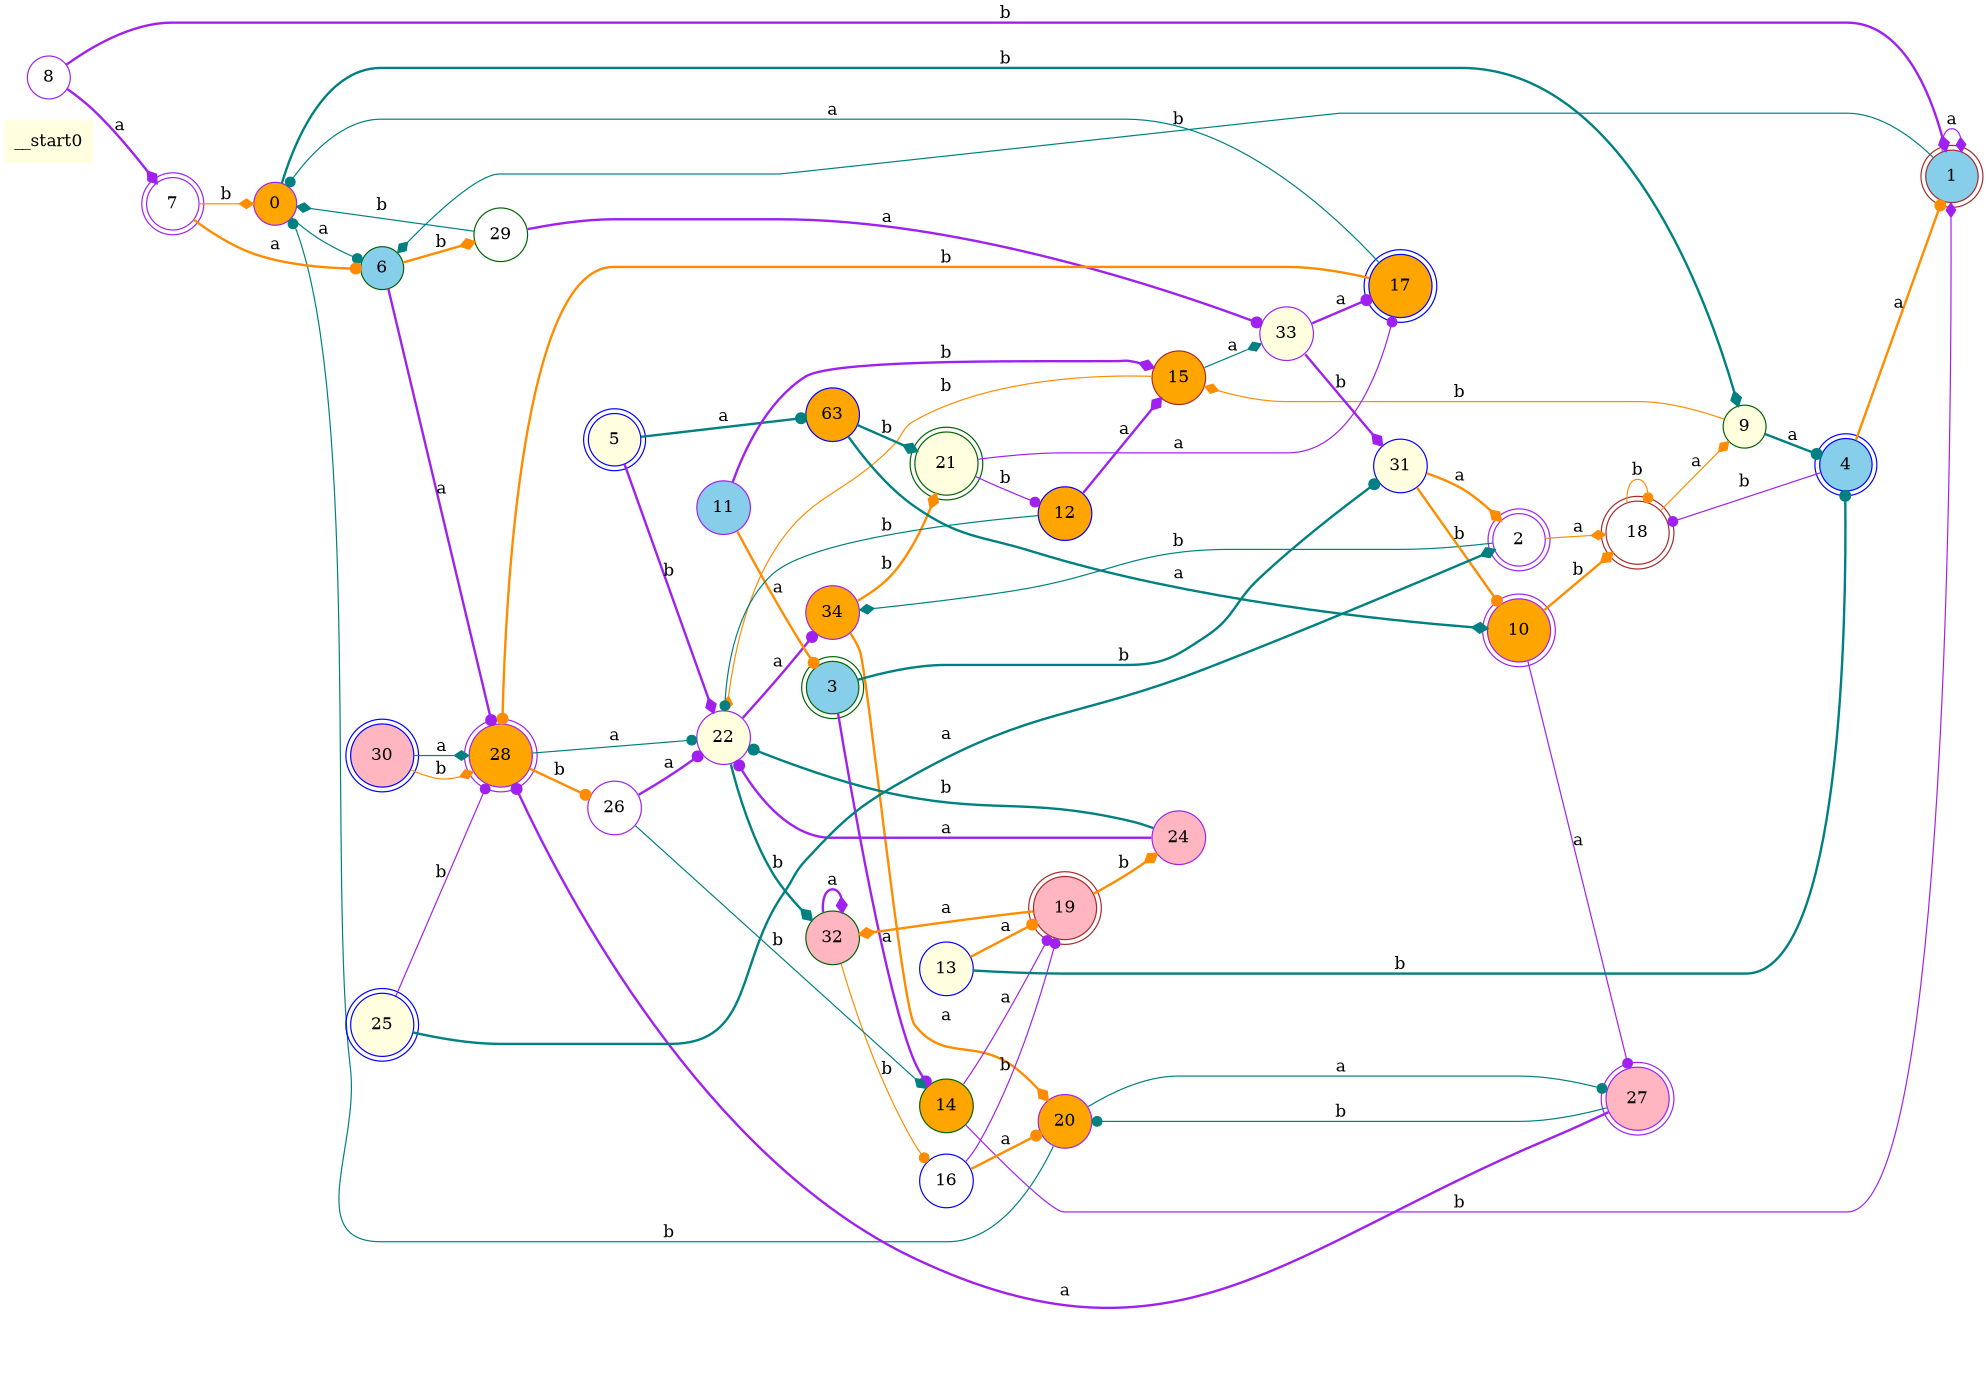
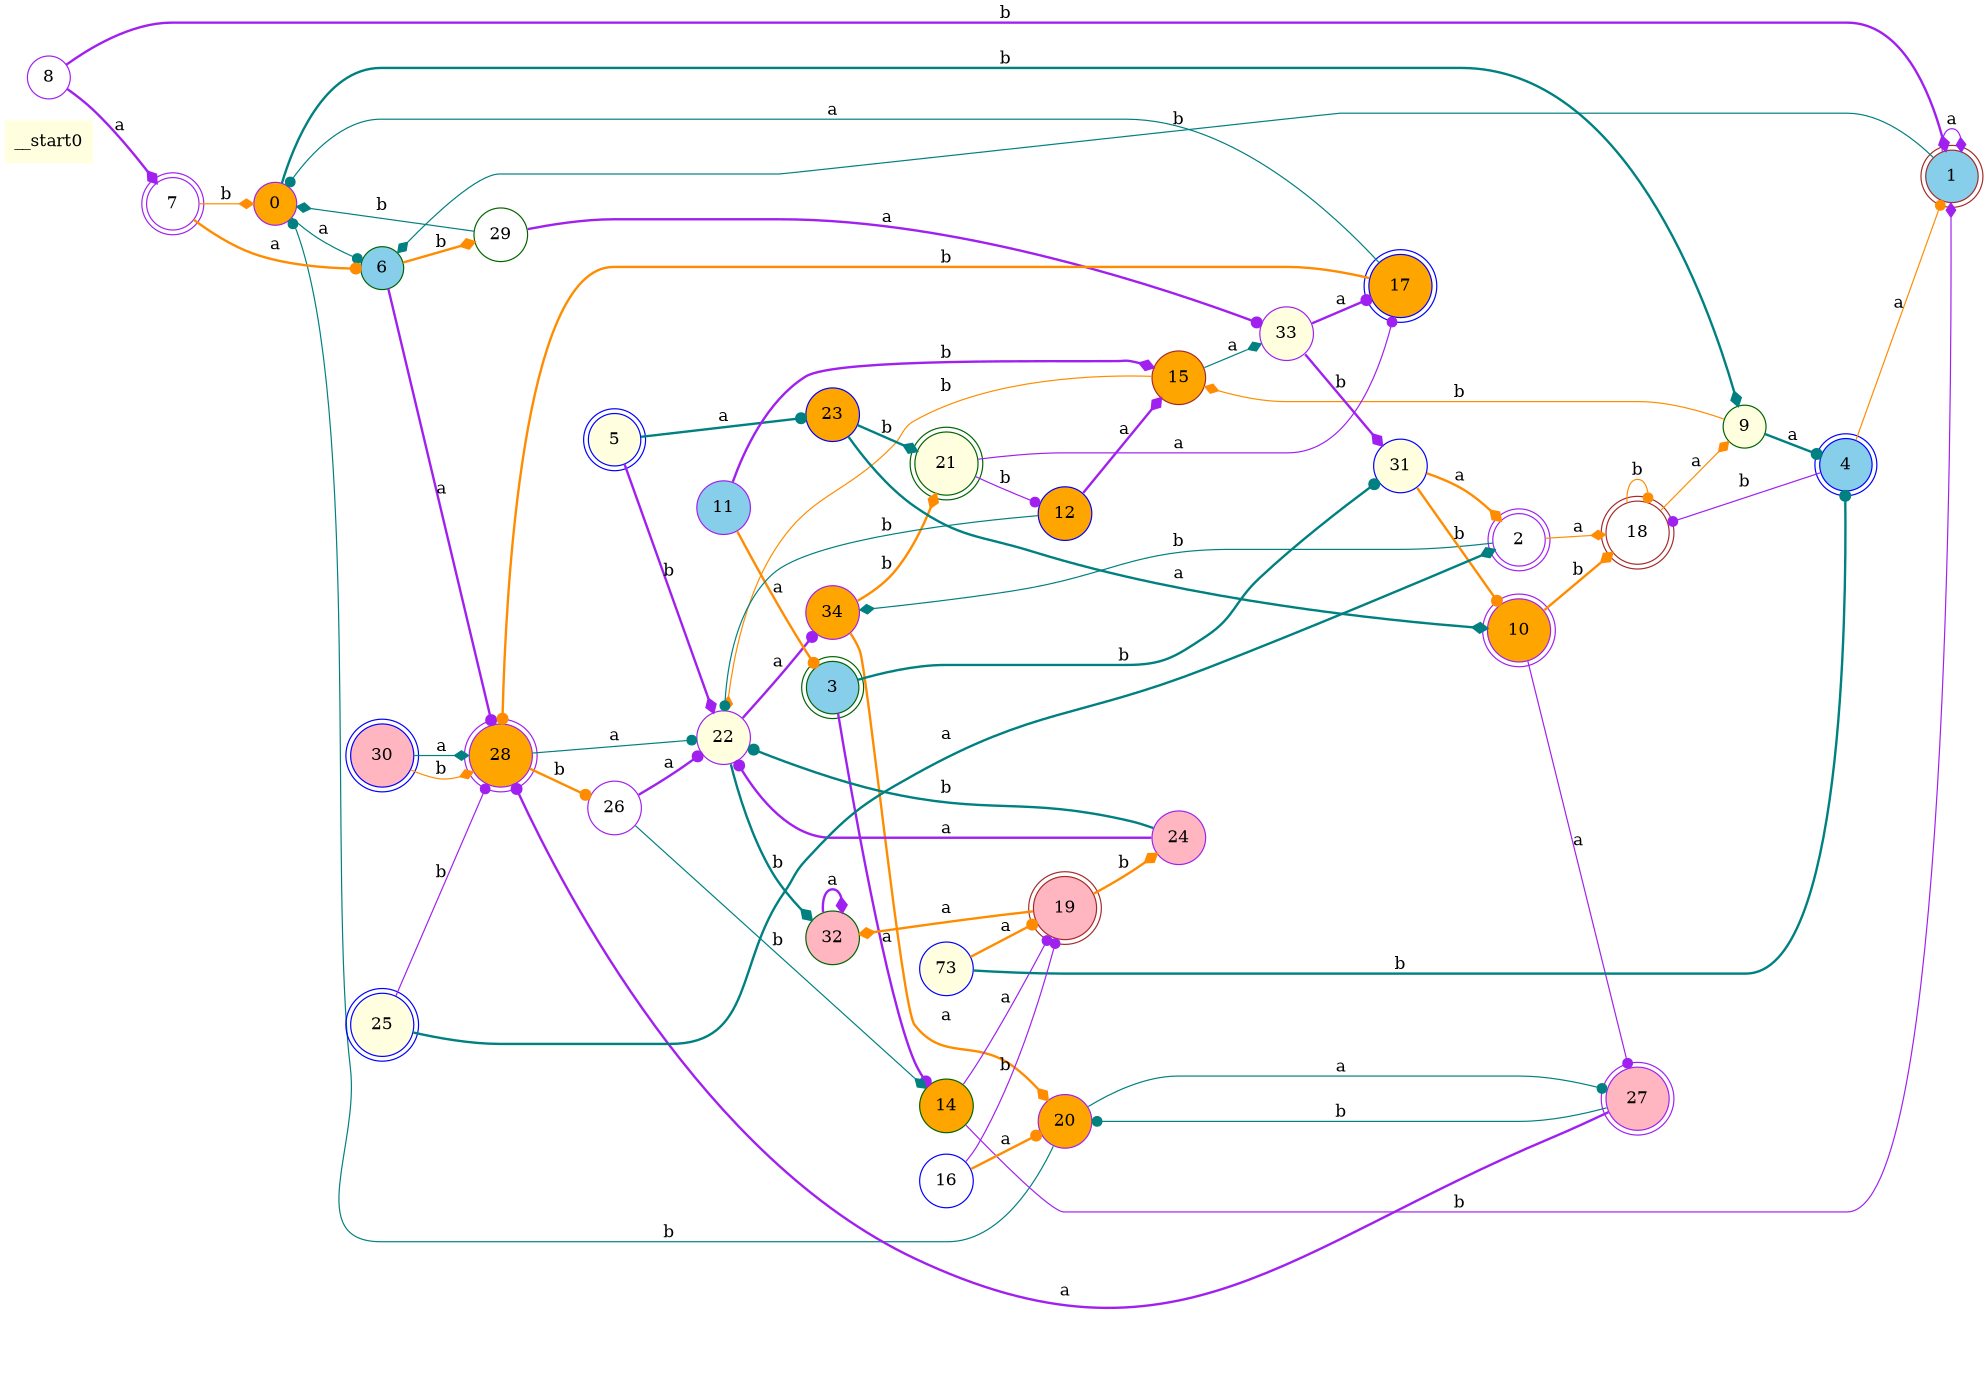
(1897, 325) -> (1897, 325)
(833, 415) -> (833, 415)
(946, 969) -> (946, 969)
(875, 1061) -> none
